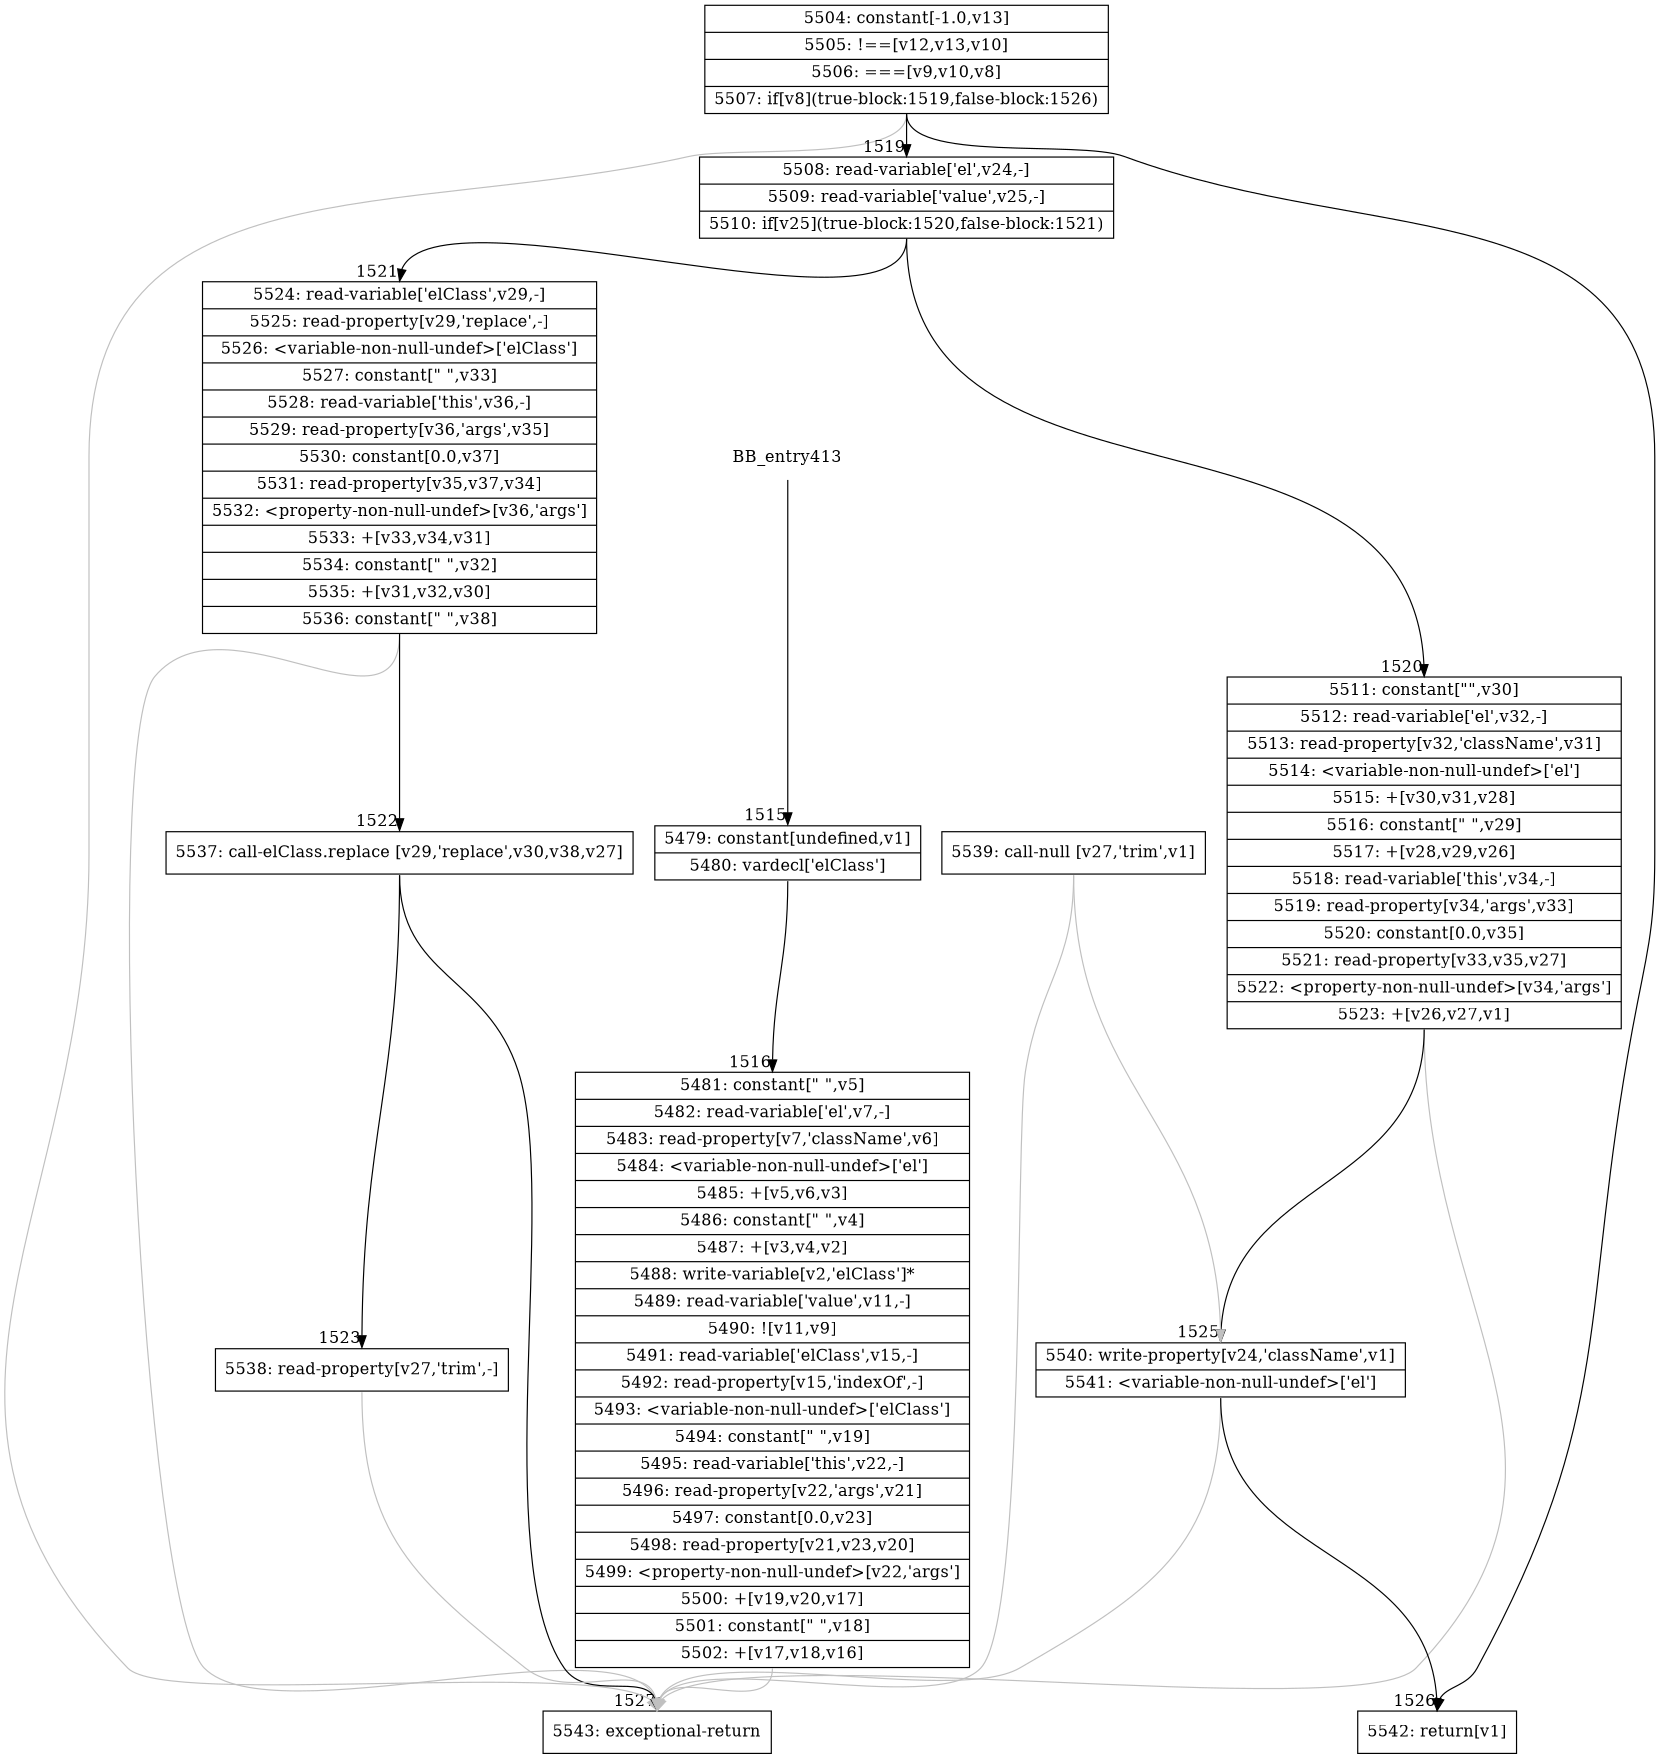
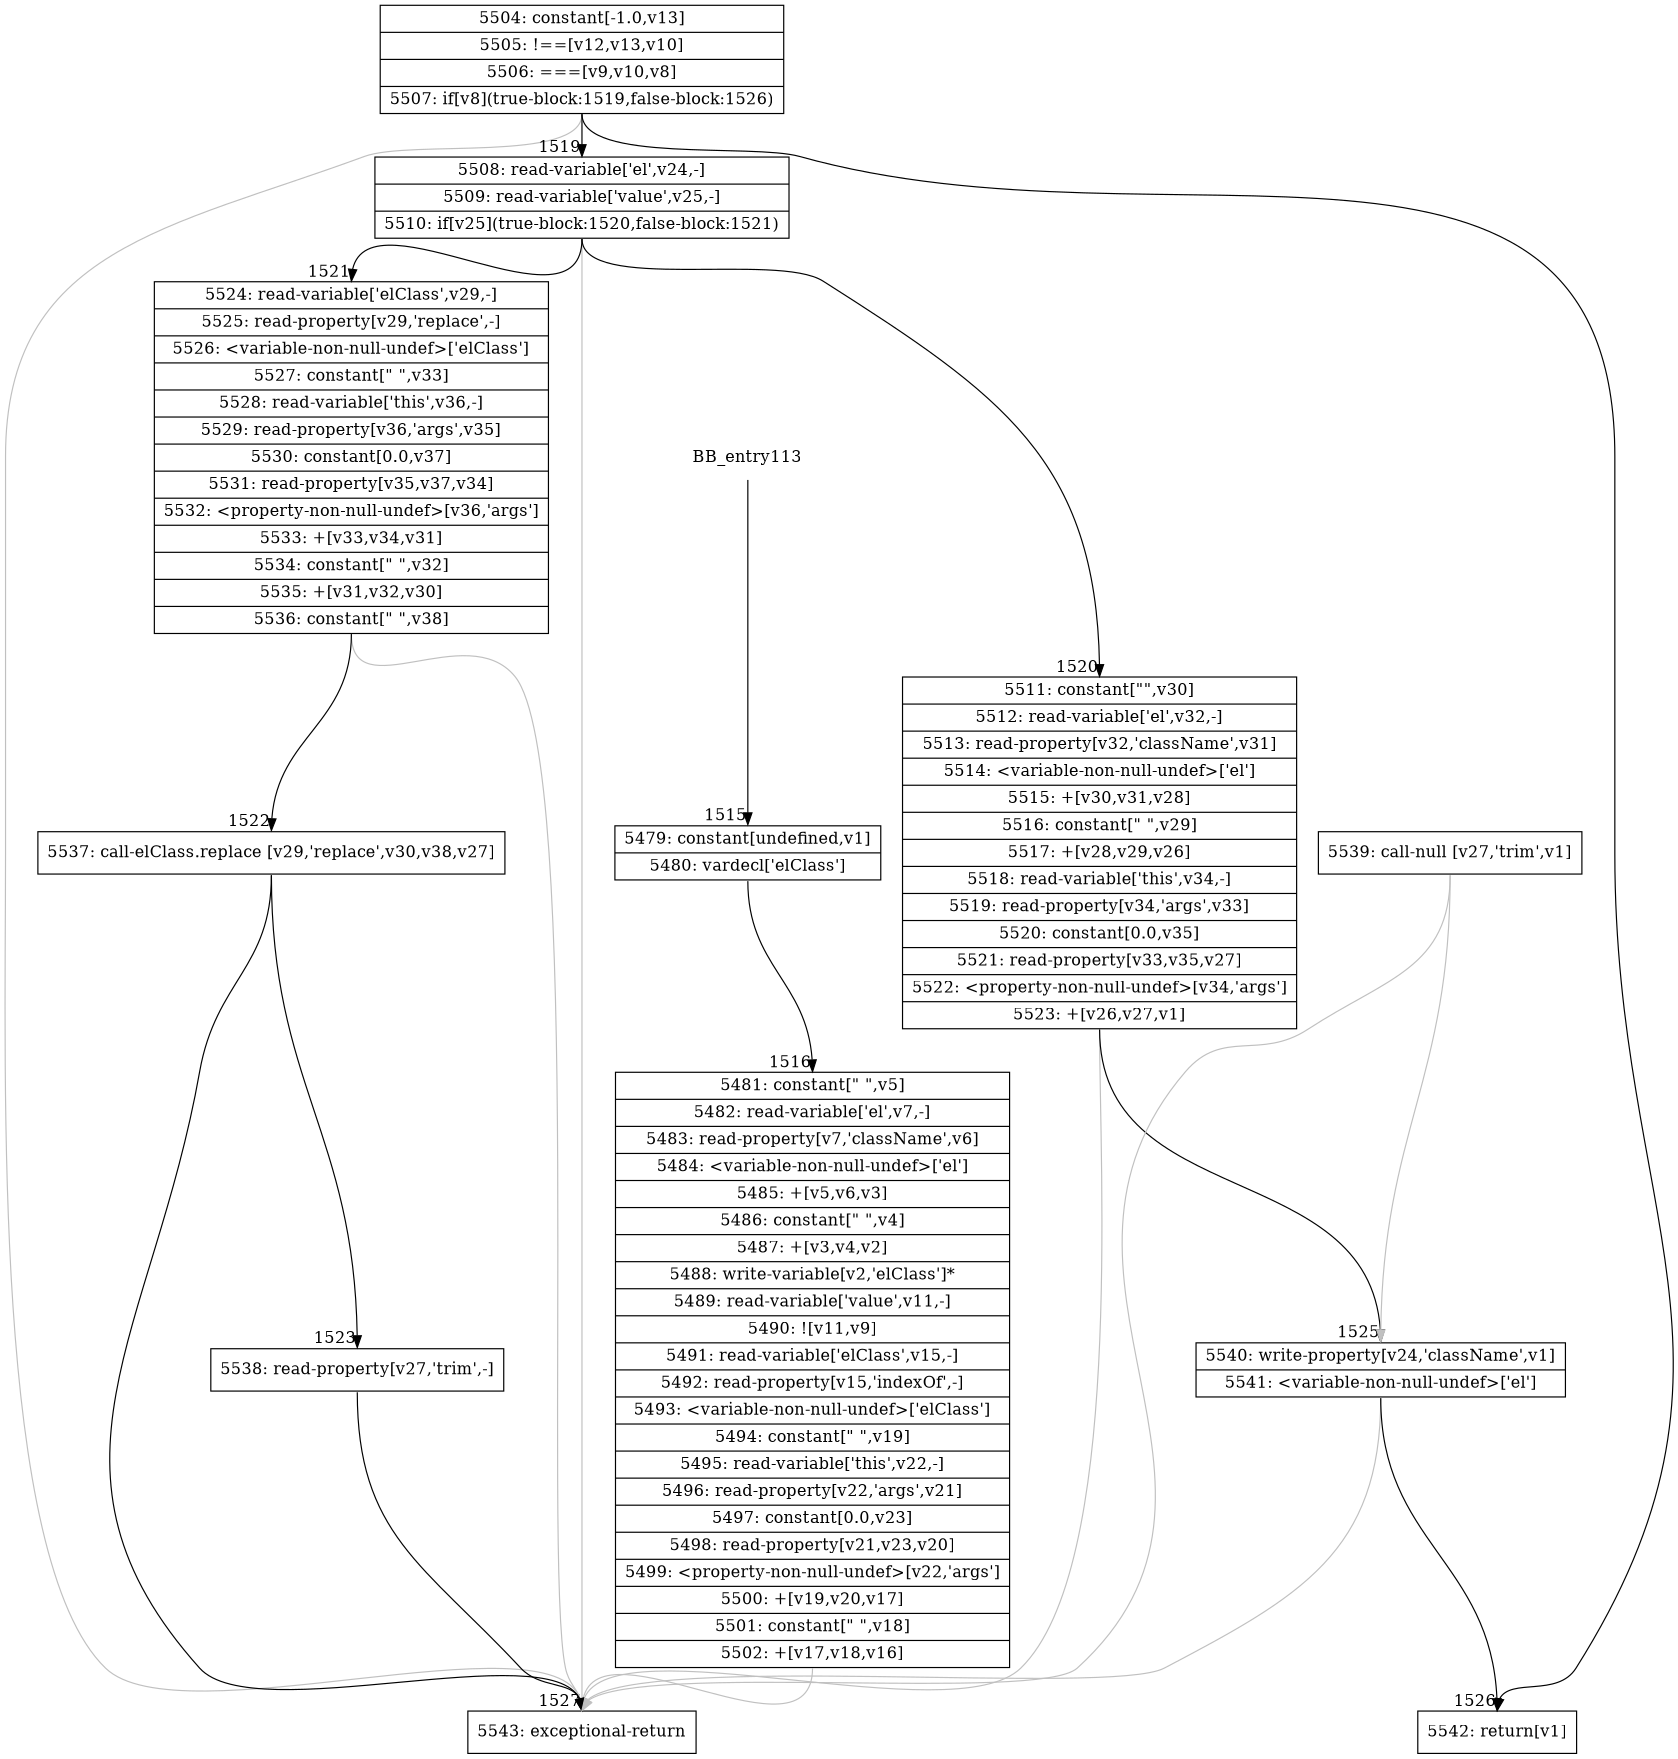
(788, 458) -> (748, 458)
none -> (582, 969)
(451, 1605) -> (428, 1574)
